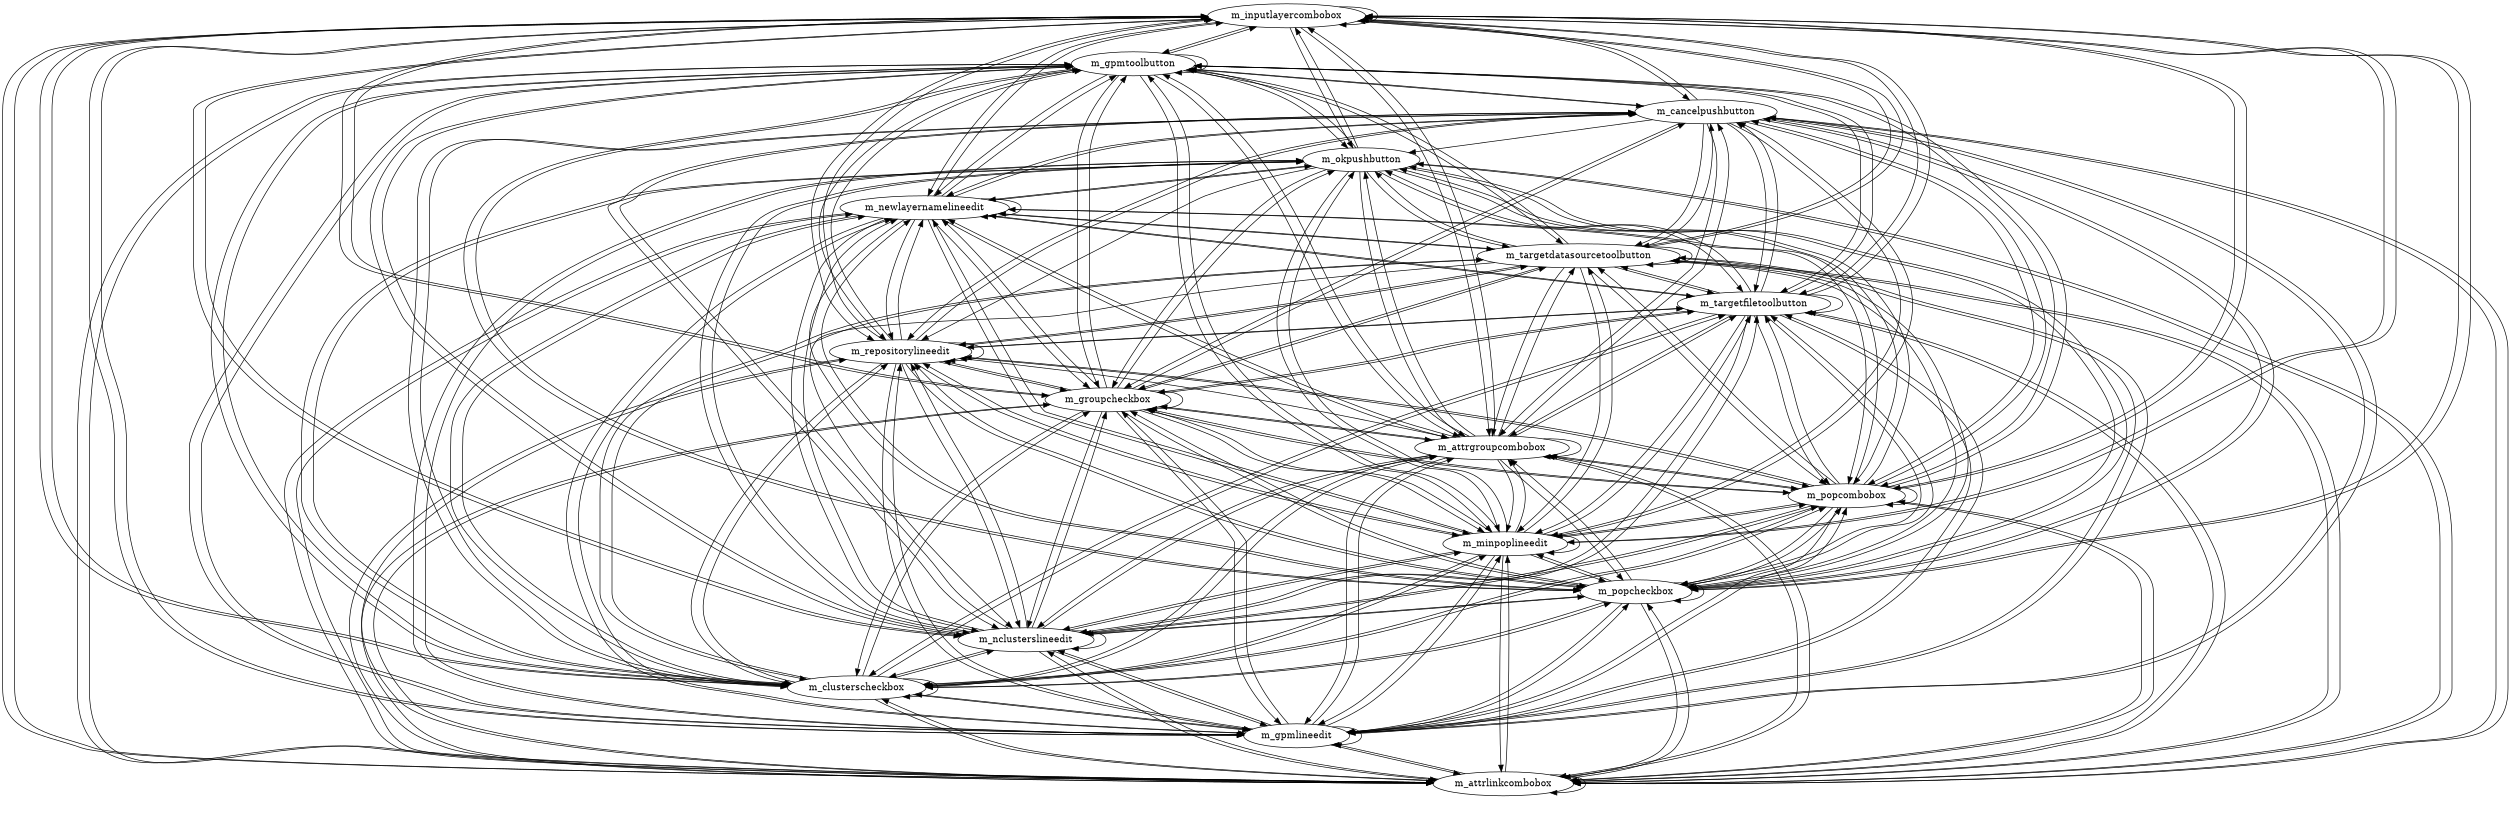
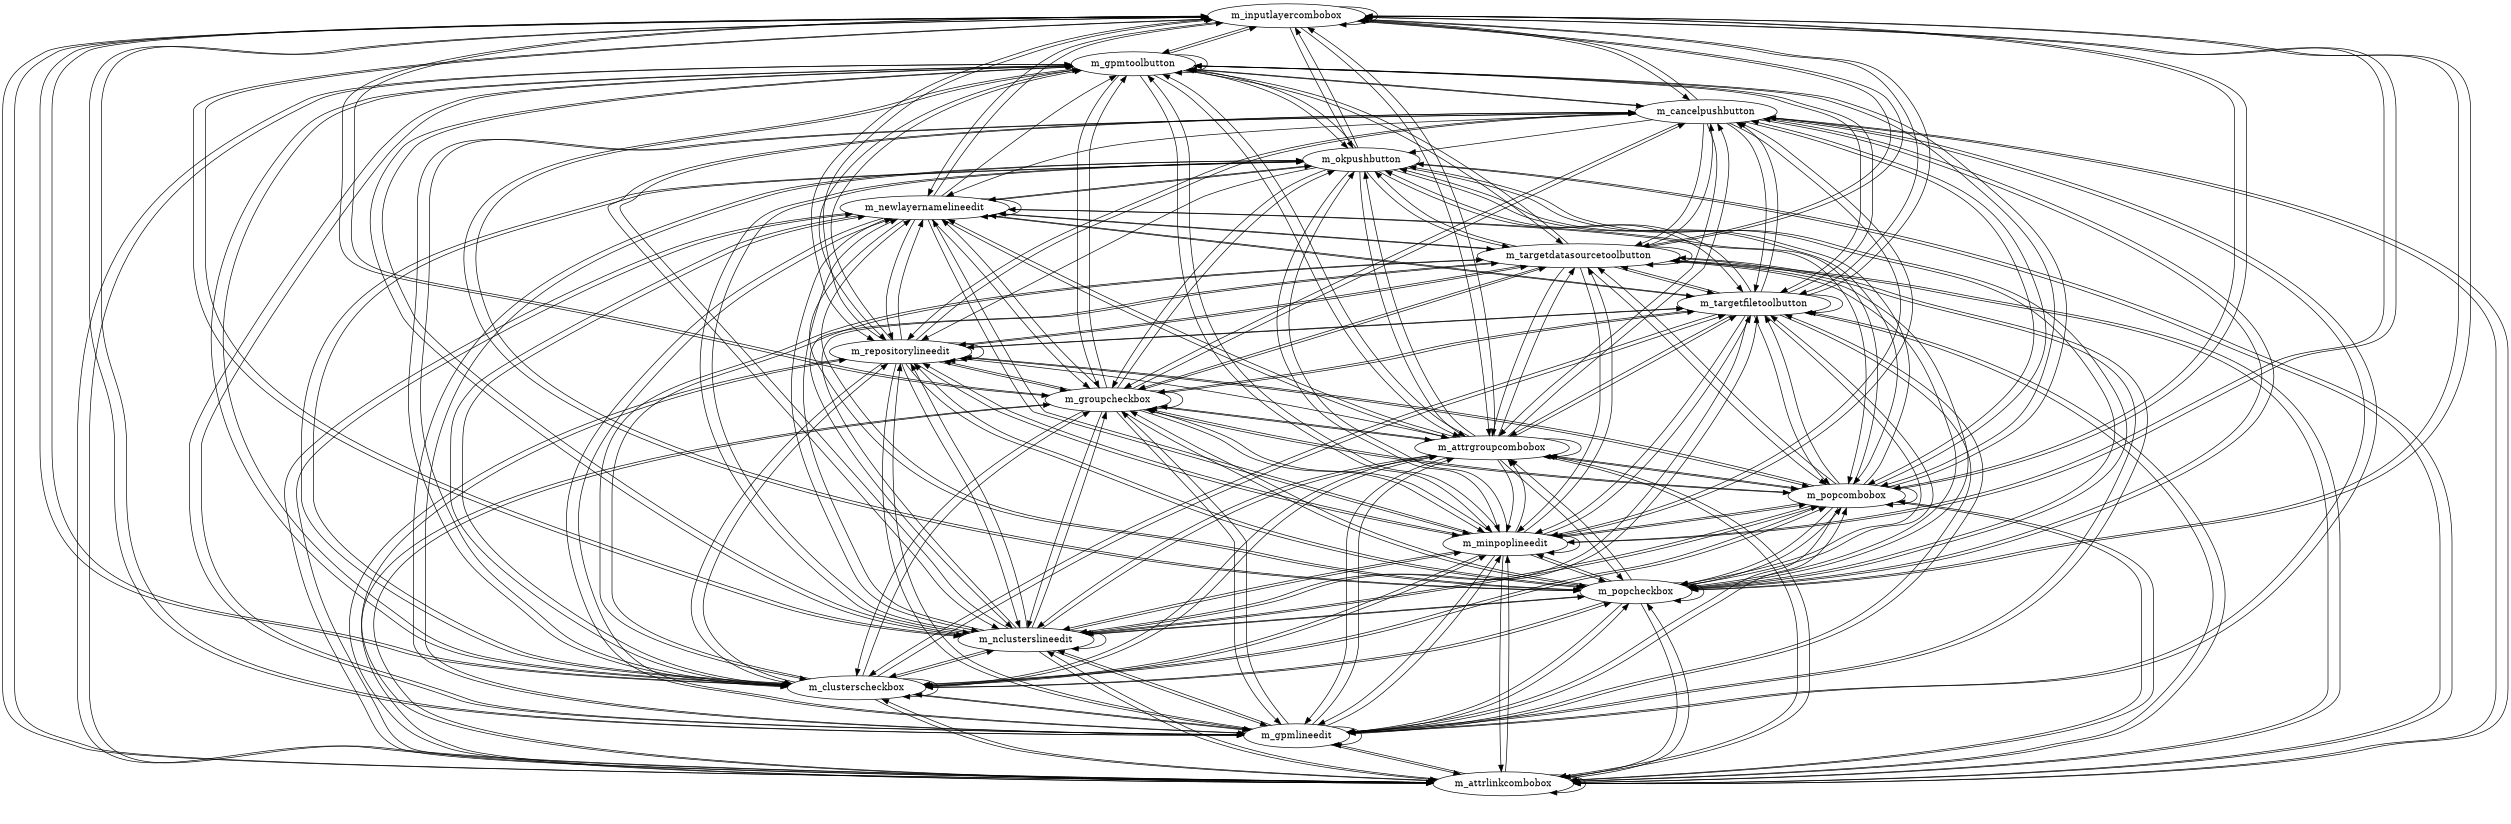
(1033, 119) -> none
(1288, 130) -> none
none -> (829, 387)
